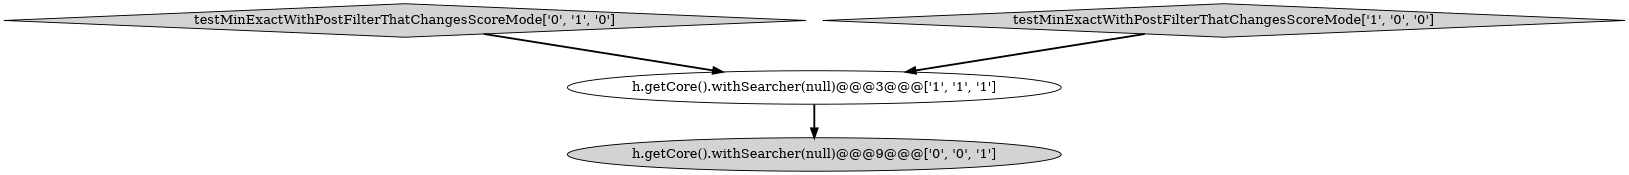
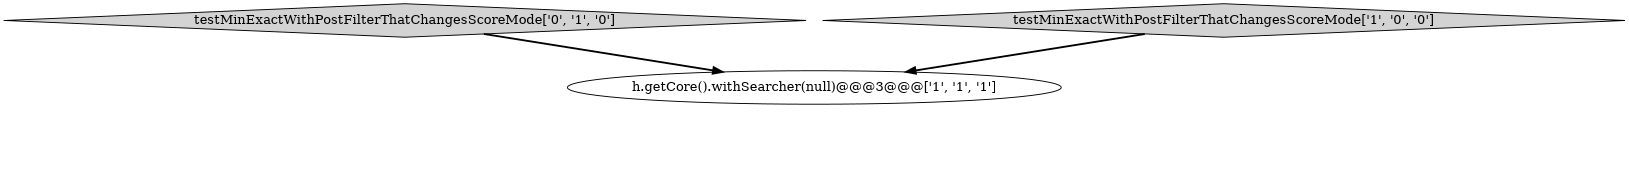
(814, 154) -> none
